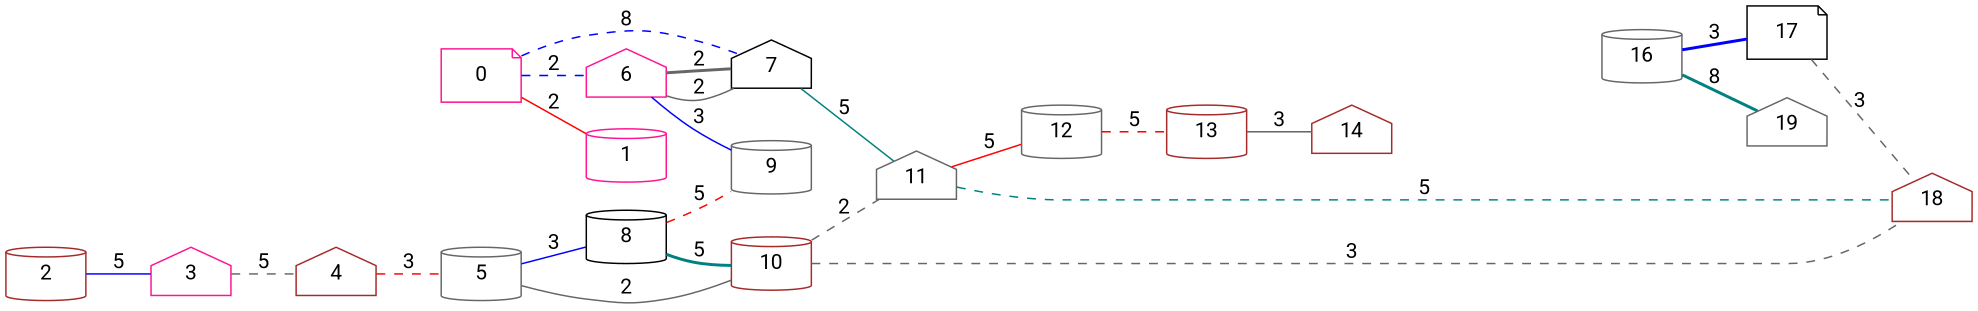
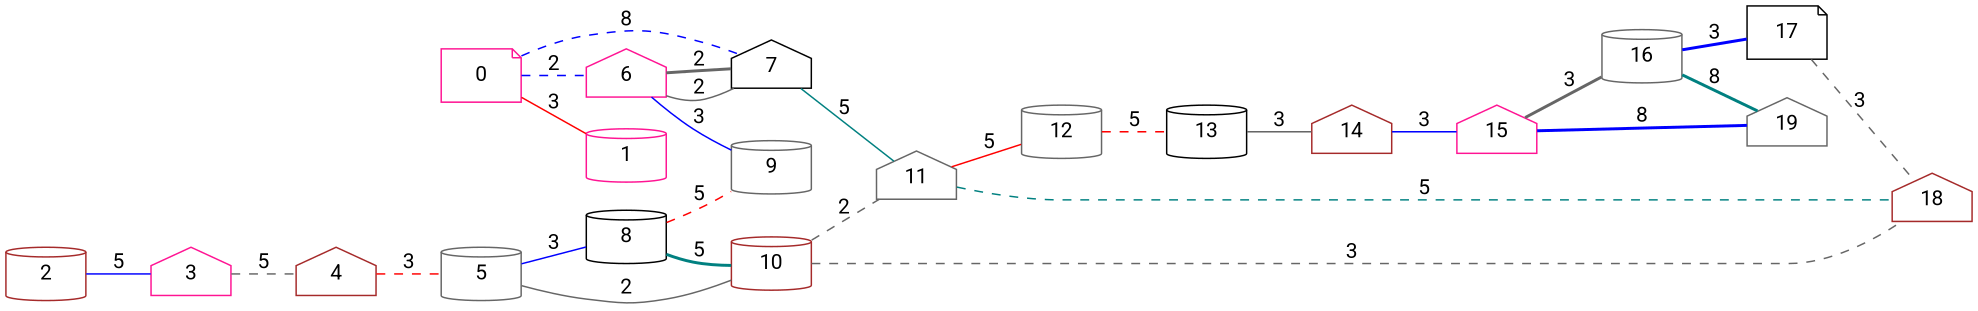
(554, 103) -> (554, 103)
(1207, 132) -> (1207, 132)
none -> (1497, 132)
